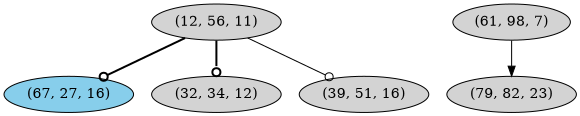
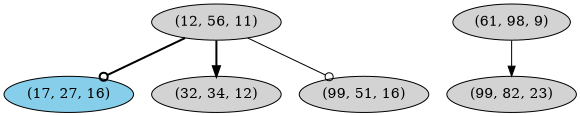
(512, 22) -> (512, 22)
(216, 53) -> (216, 53)
(69, 94) -> (69, 94)
(364, 94) -> (364, 94)
(512, 94) -> (512, 94)
